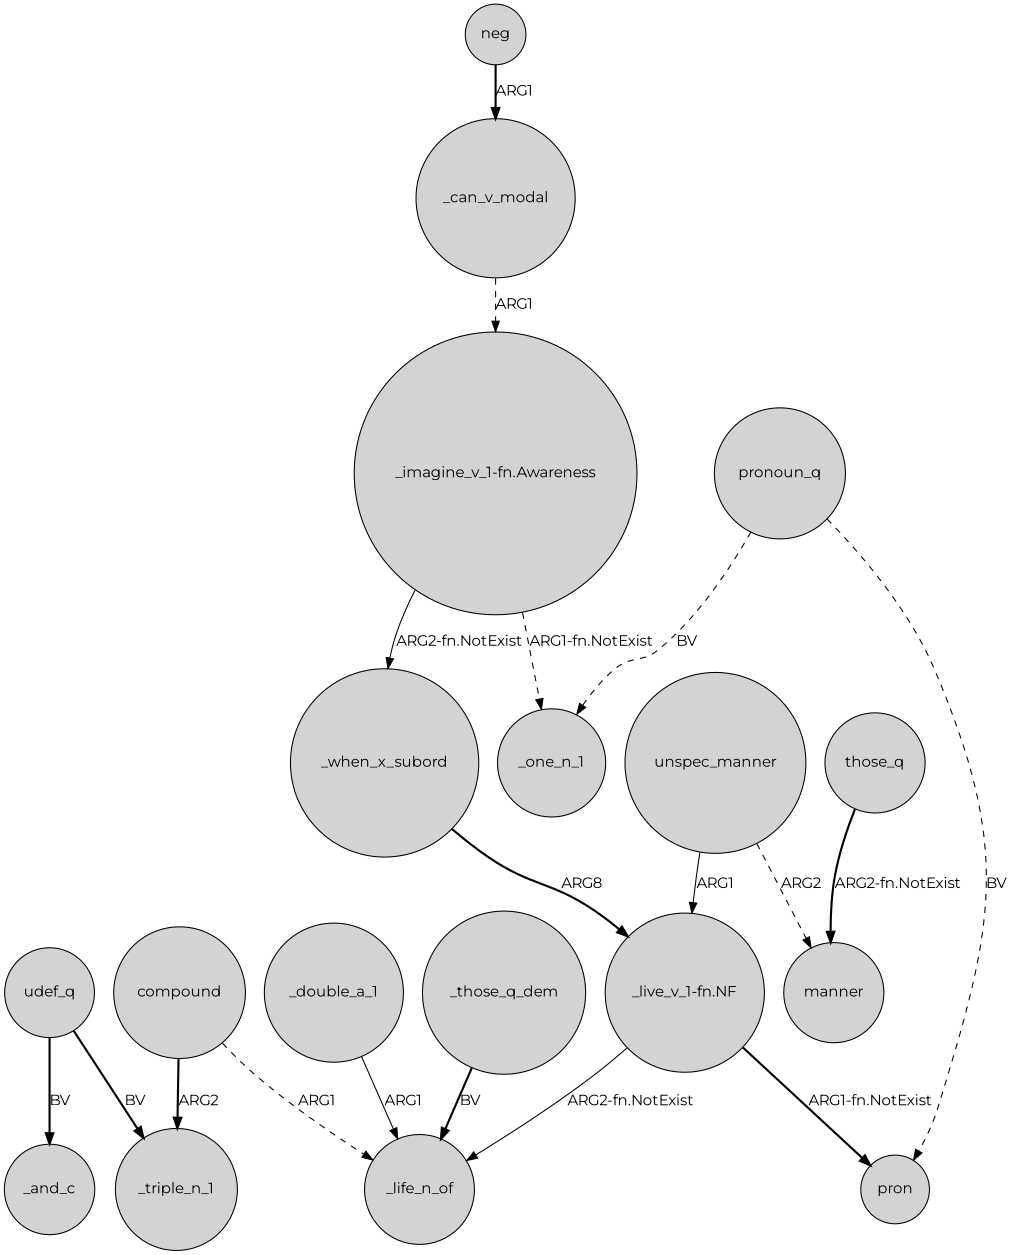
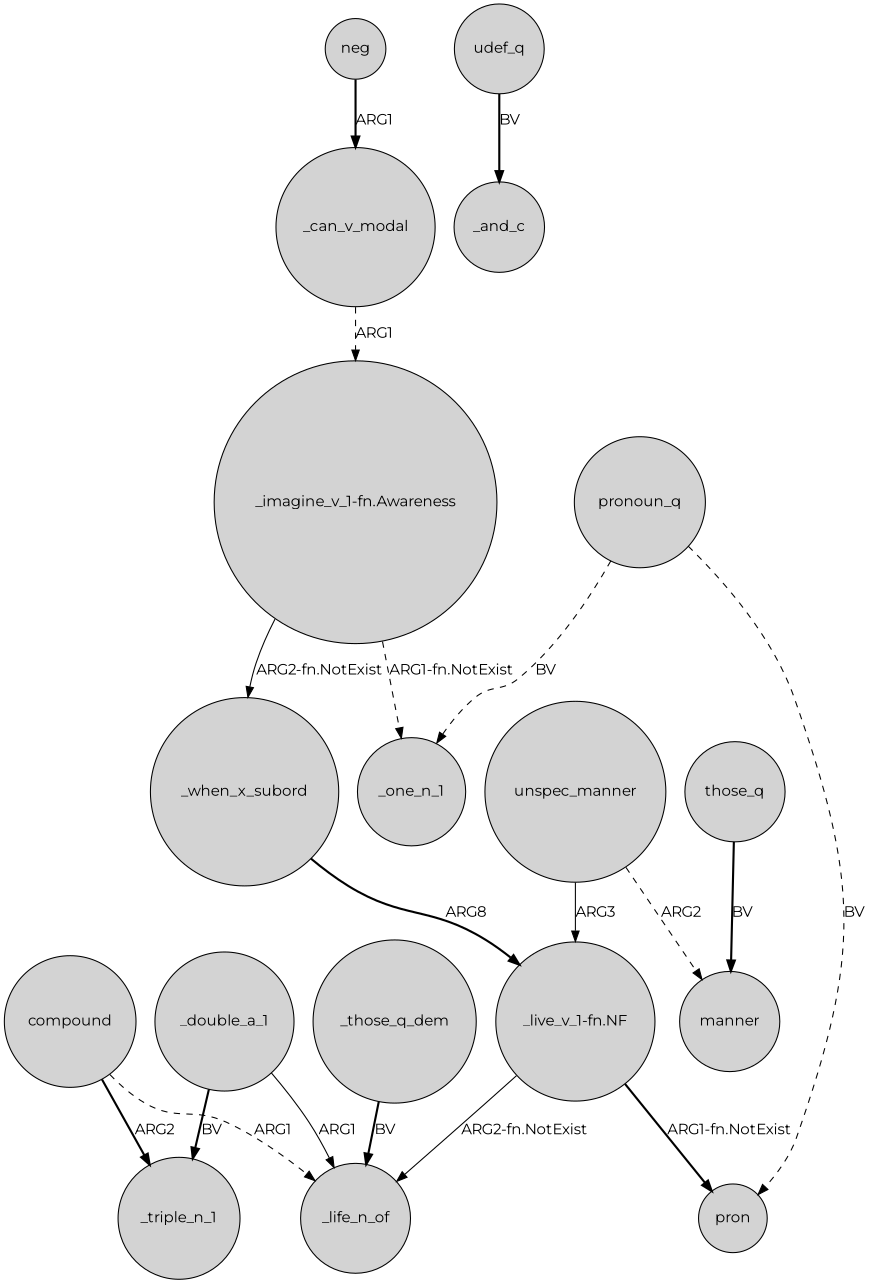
(715, 884) -> (596, 913)
(898, 884) -> (742, 913)
(106, 1080) -> (201, 1122)
